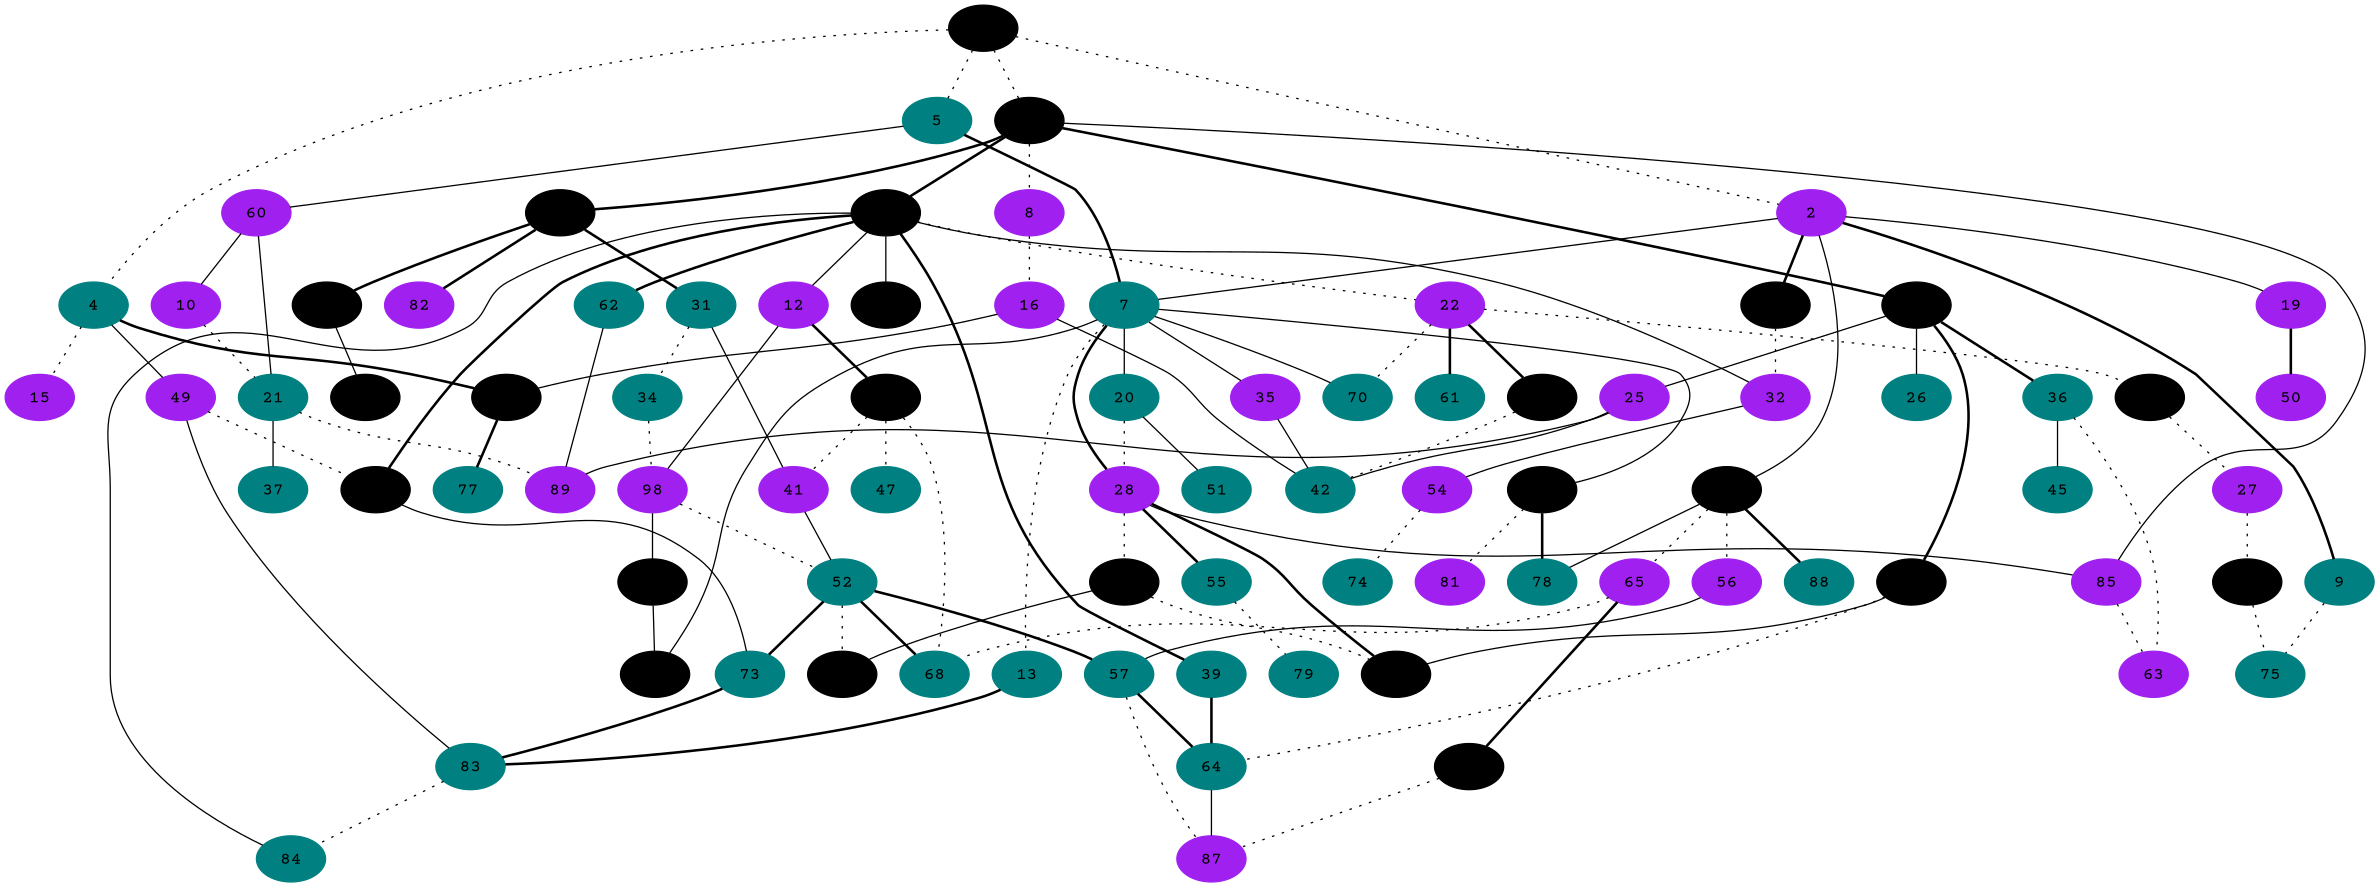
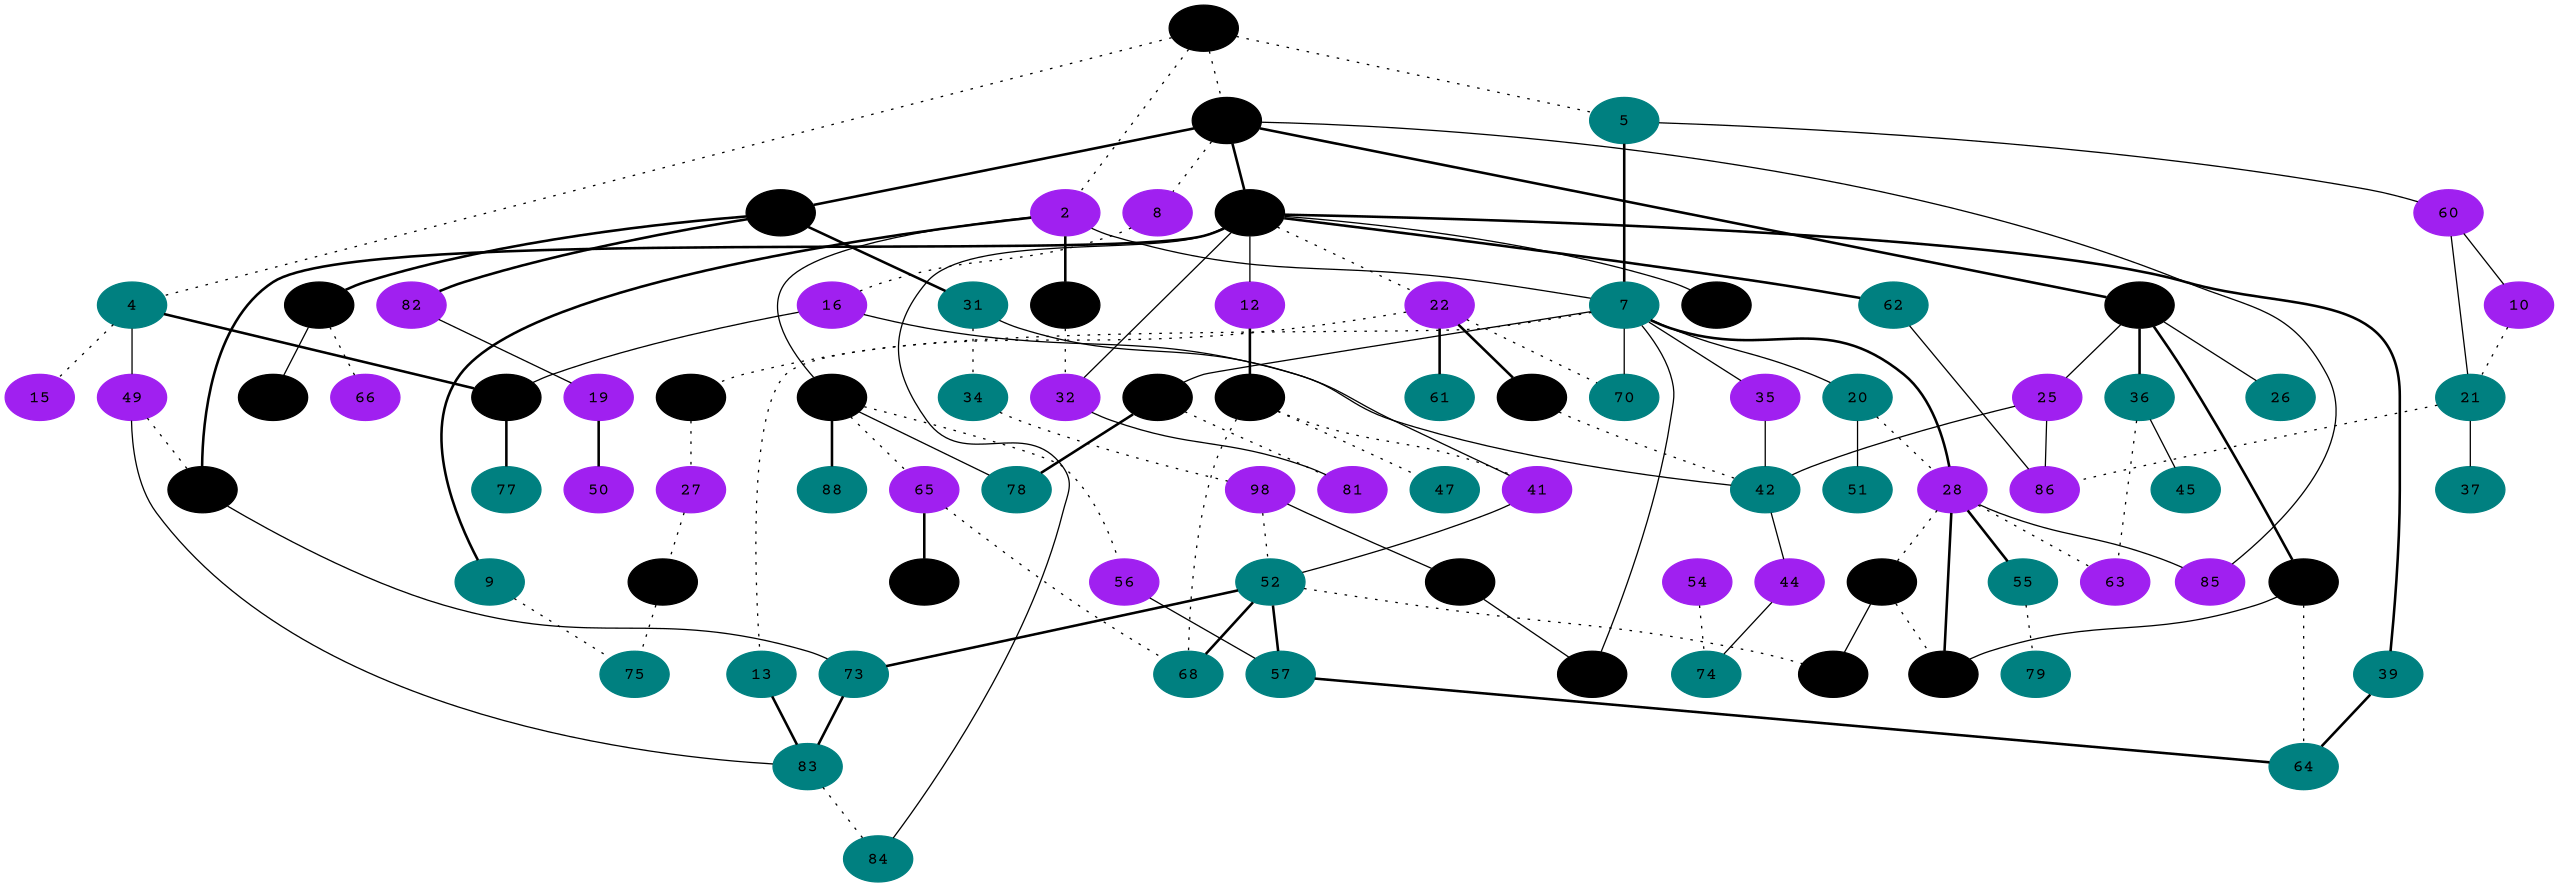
(2056, 243) -> (505, 351)
none -> (365, 397)
(723, 397) -> none
(1604, 439) -> (1209, 444)
(560, 490) -> (2045, 490)
none -> (1790, 582)
(2130, 628) -> (2034, 536)
(1211, 859) -> none
